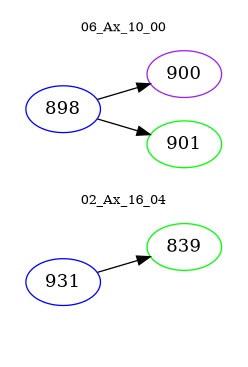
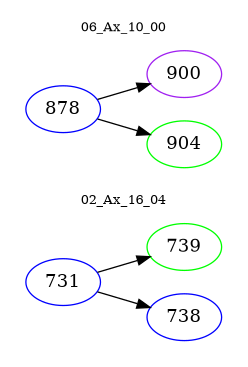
(63, 109) -> (63, 109)
(184, 144) -> (184, 144)
(184, 247) -> (184, 247)
(63, 282) -> (63, 282)
none -> (184, 317)
